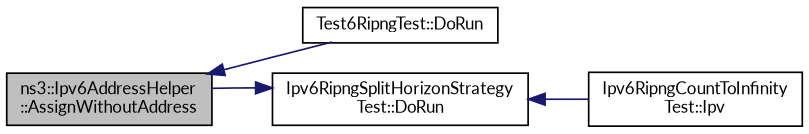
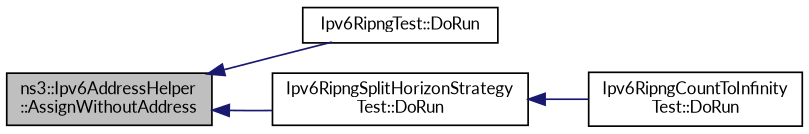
(400, 25) -> (400, 25)
(234, 88) -> (251, 111)
(695, 99) -> (695, 99)
